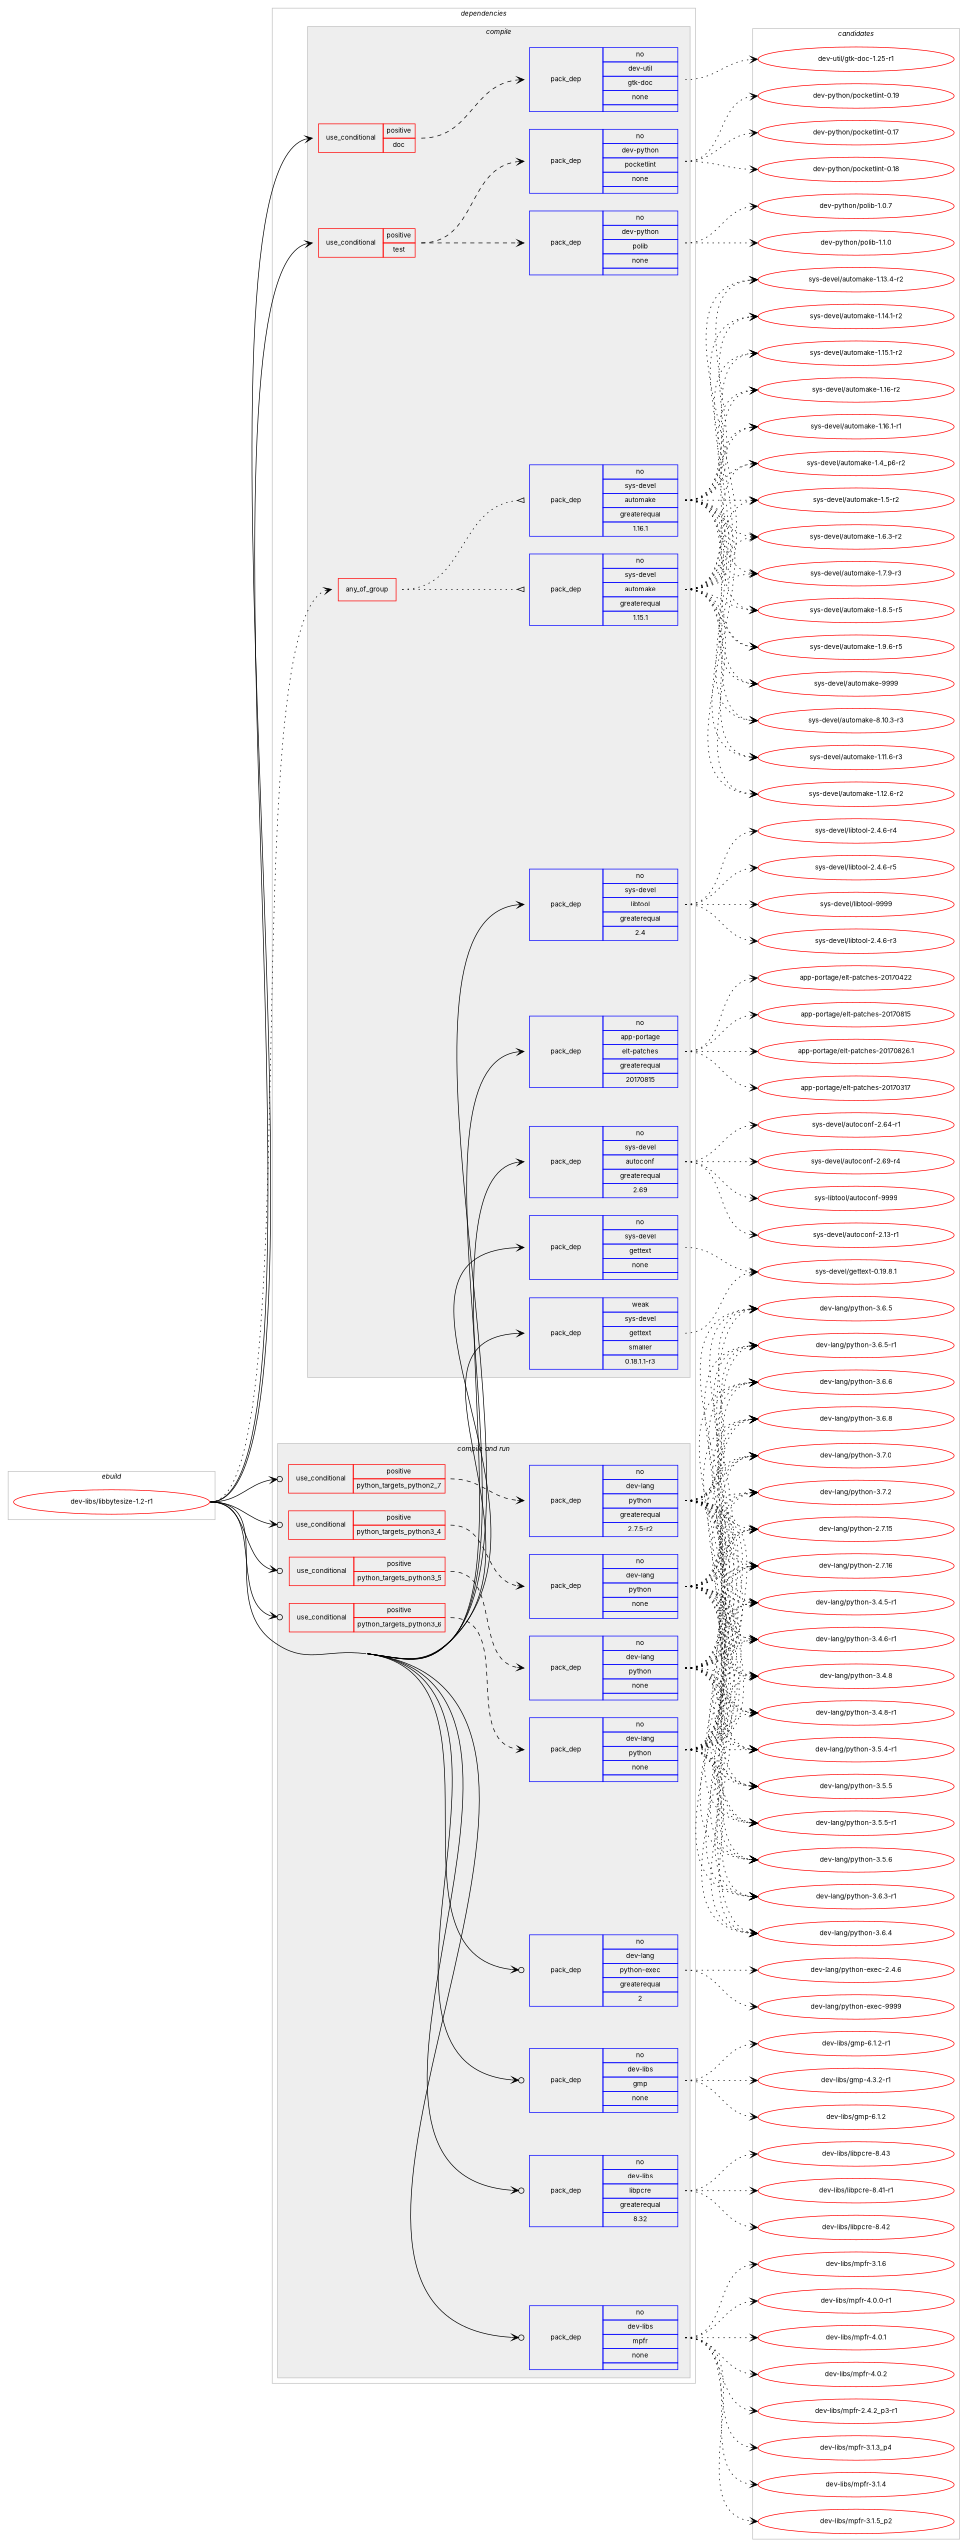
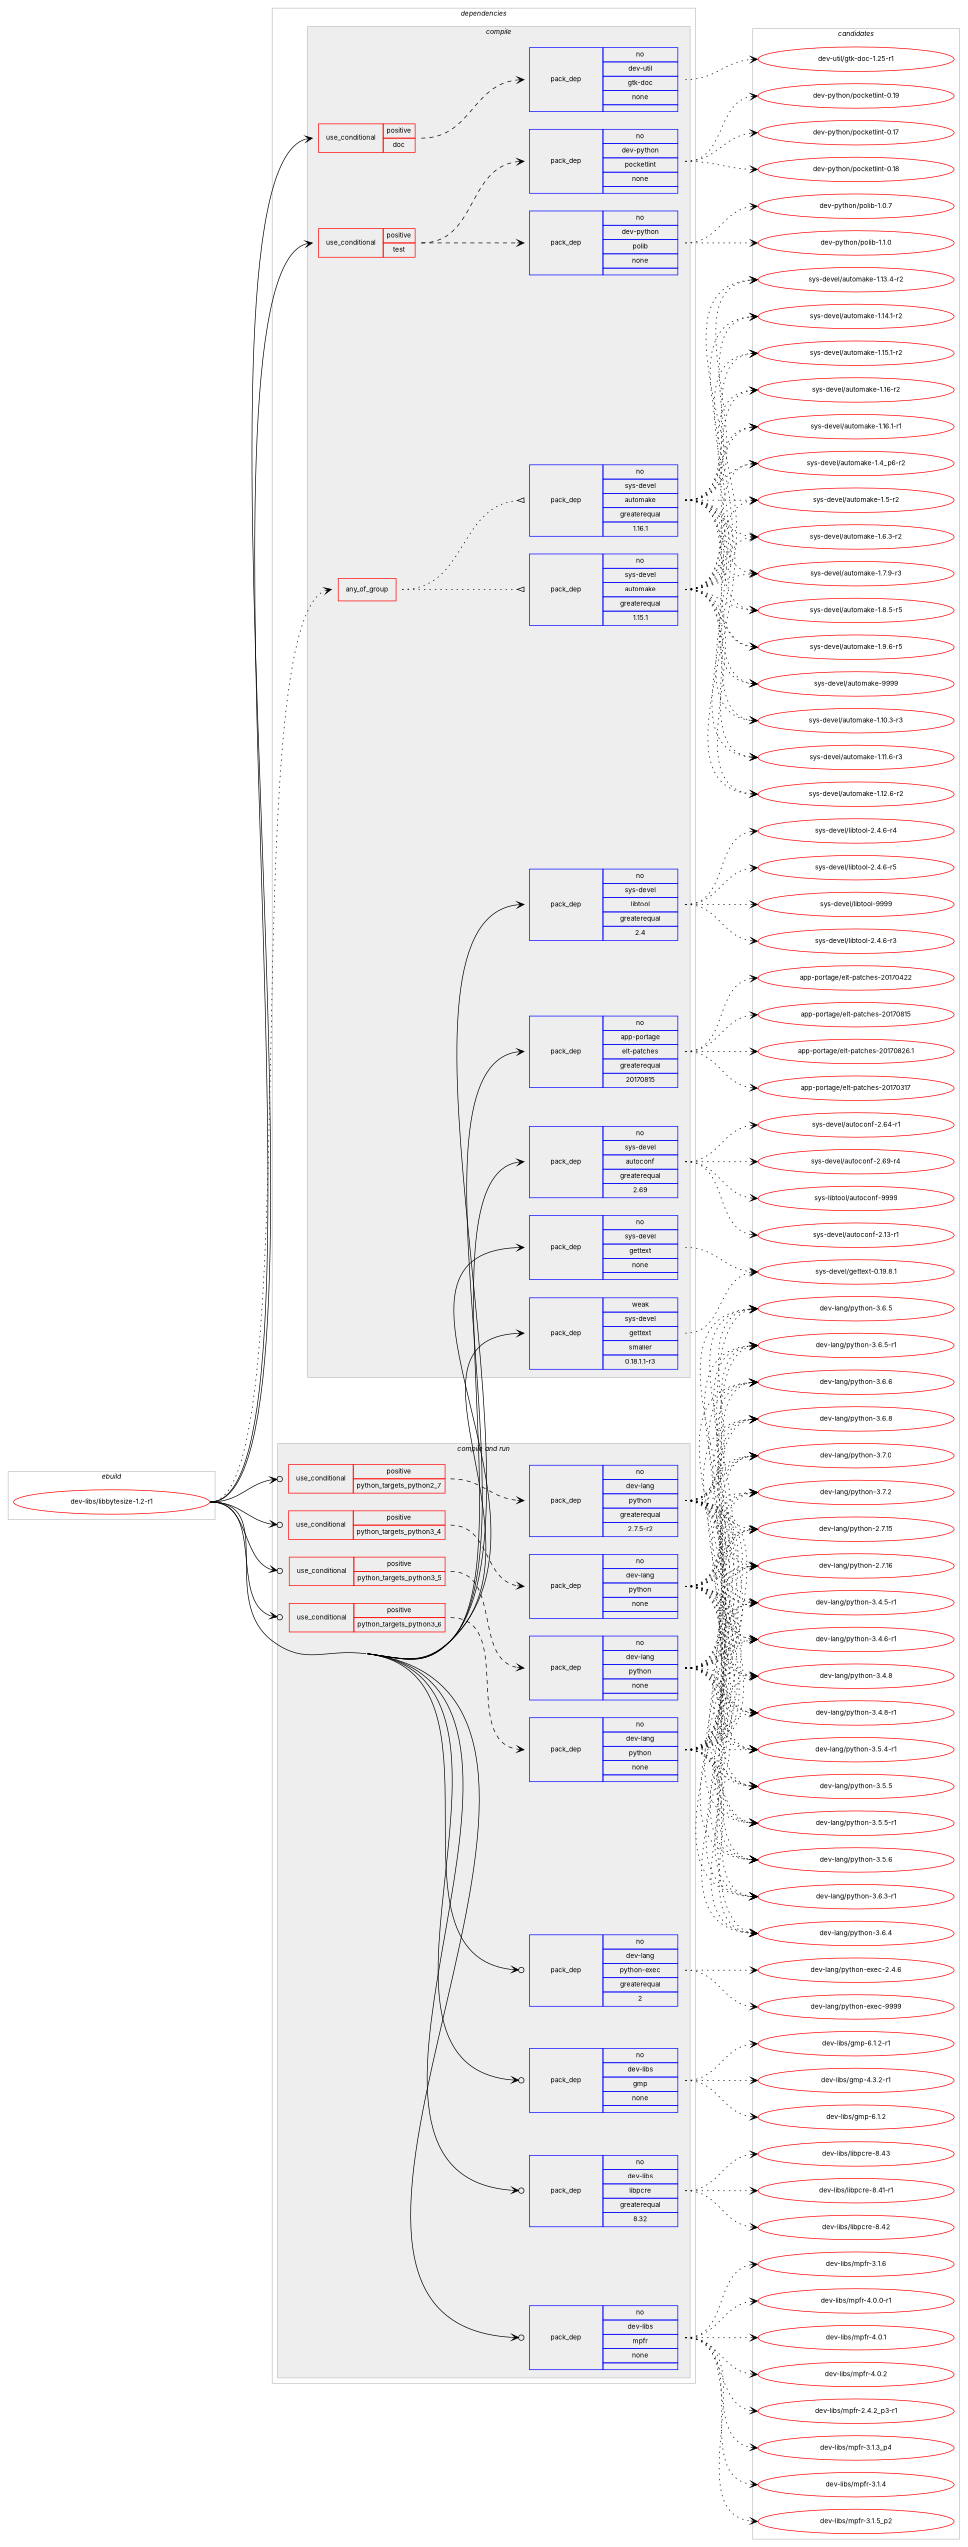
(856, 721) -> (856, 721)
